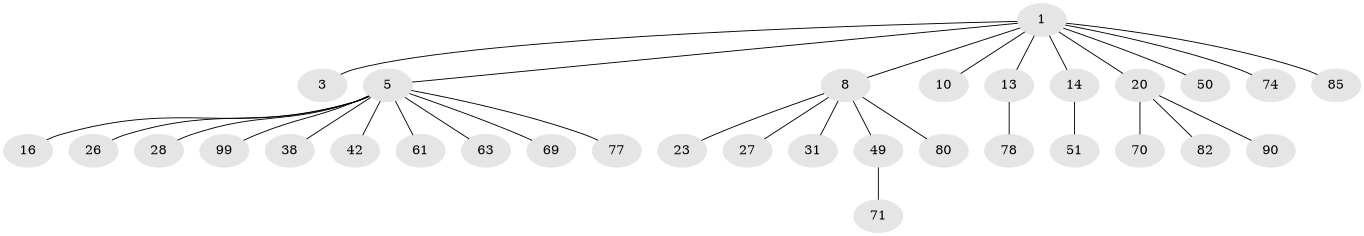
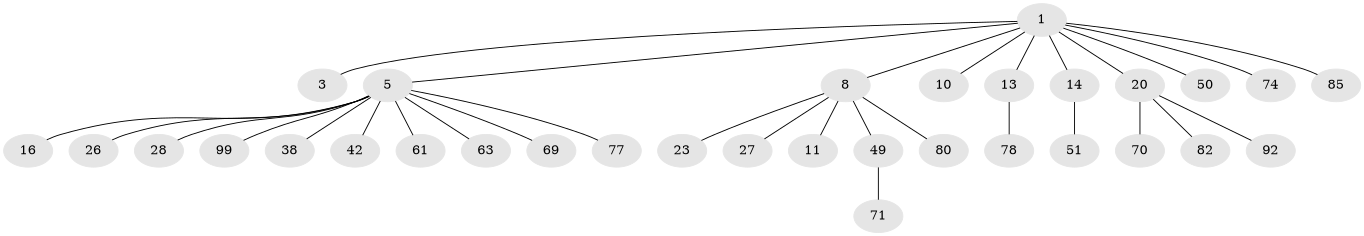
(813, 151) -> (813, 151)
(1271, 151) -> (1271, 151)
